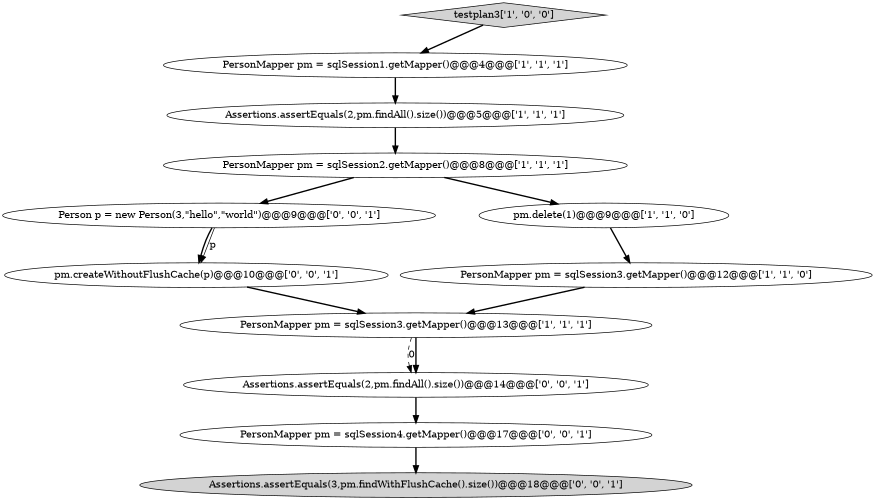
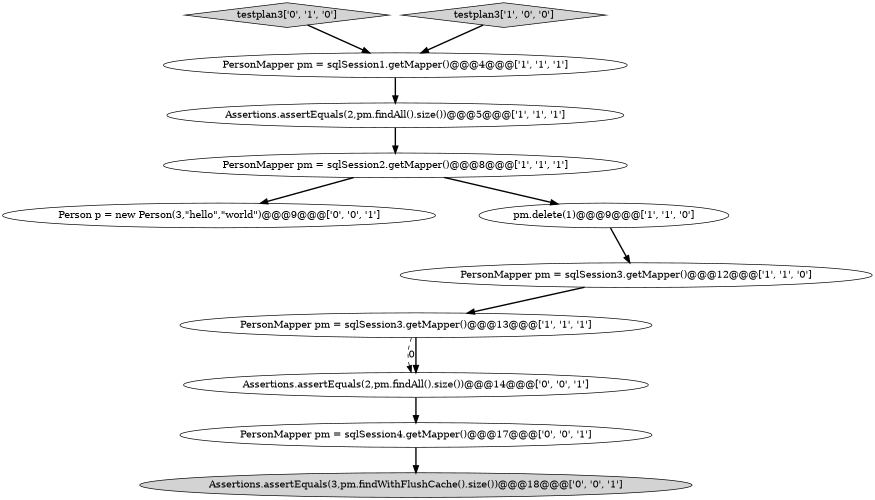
none -> (287, 15)
(196, 275) -> none
